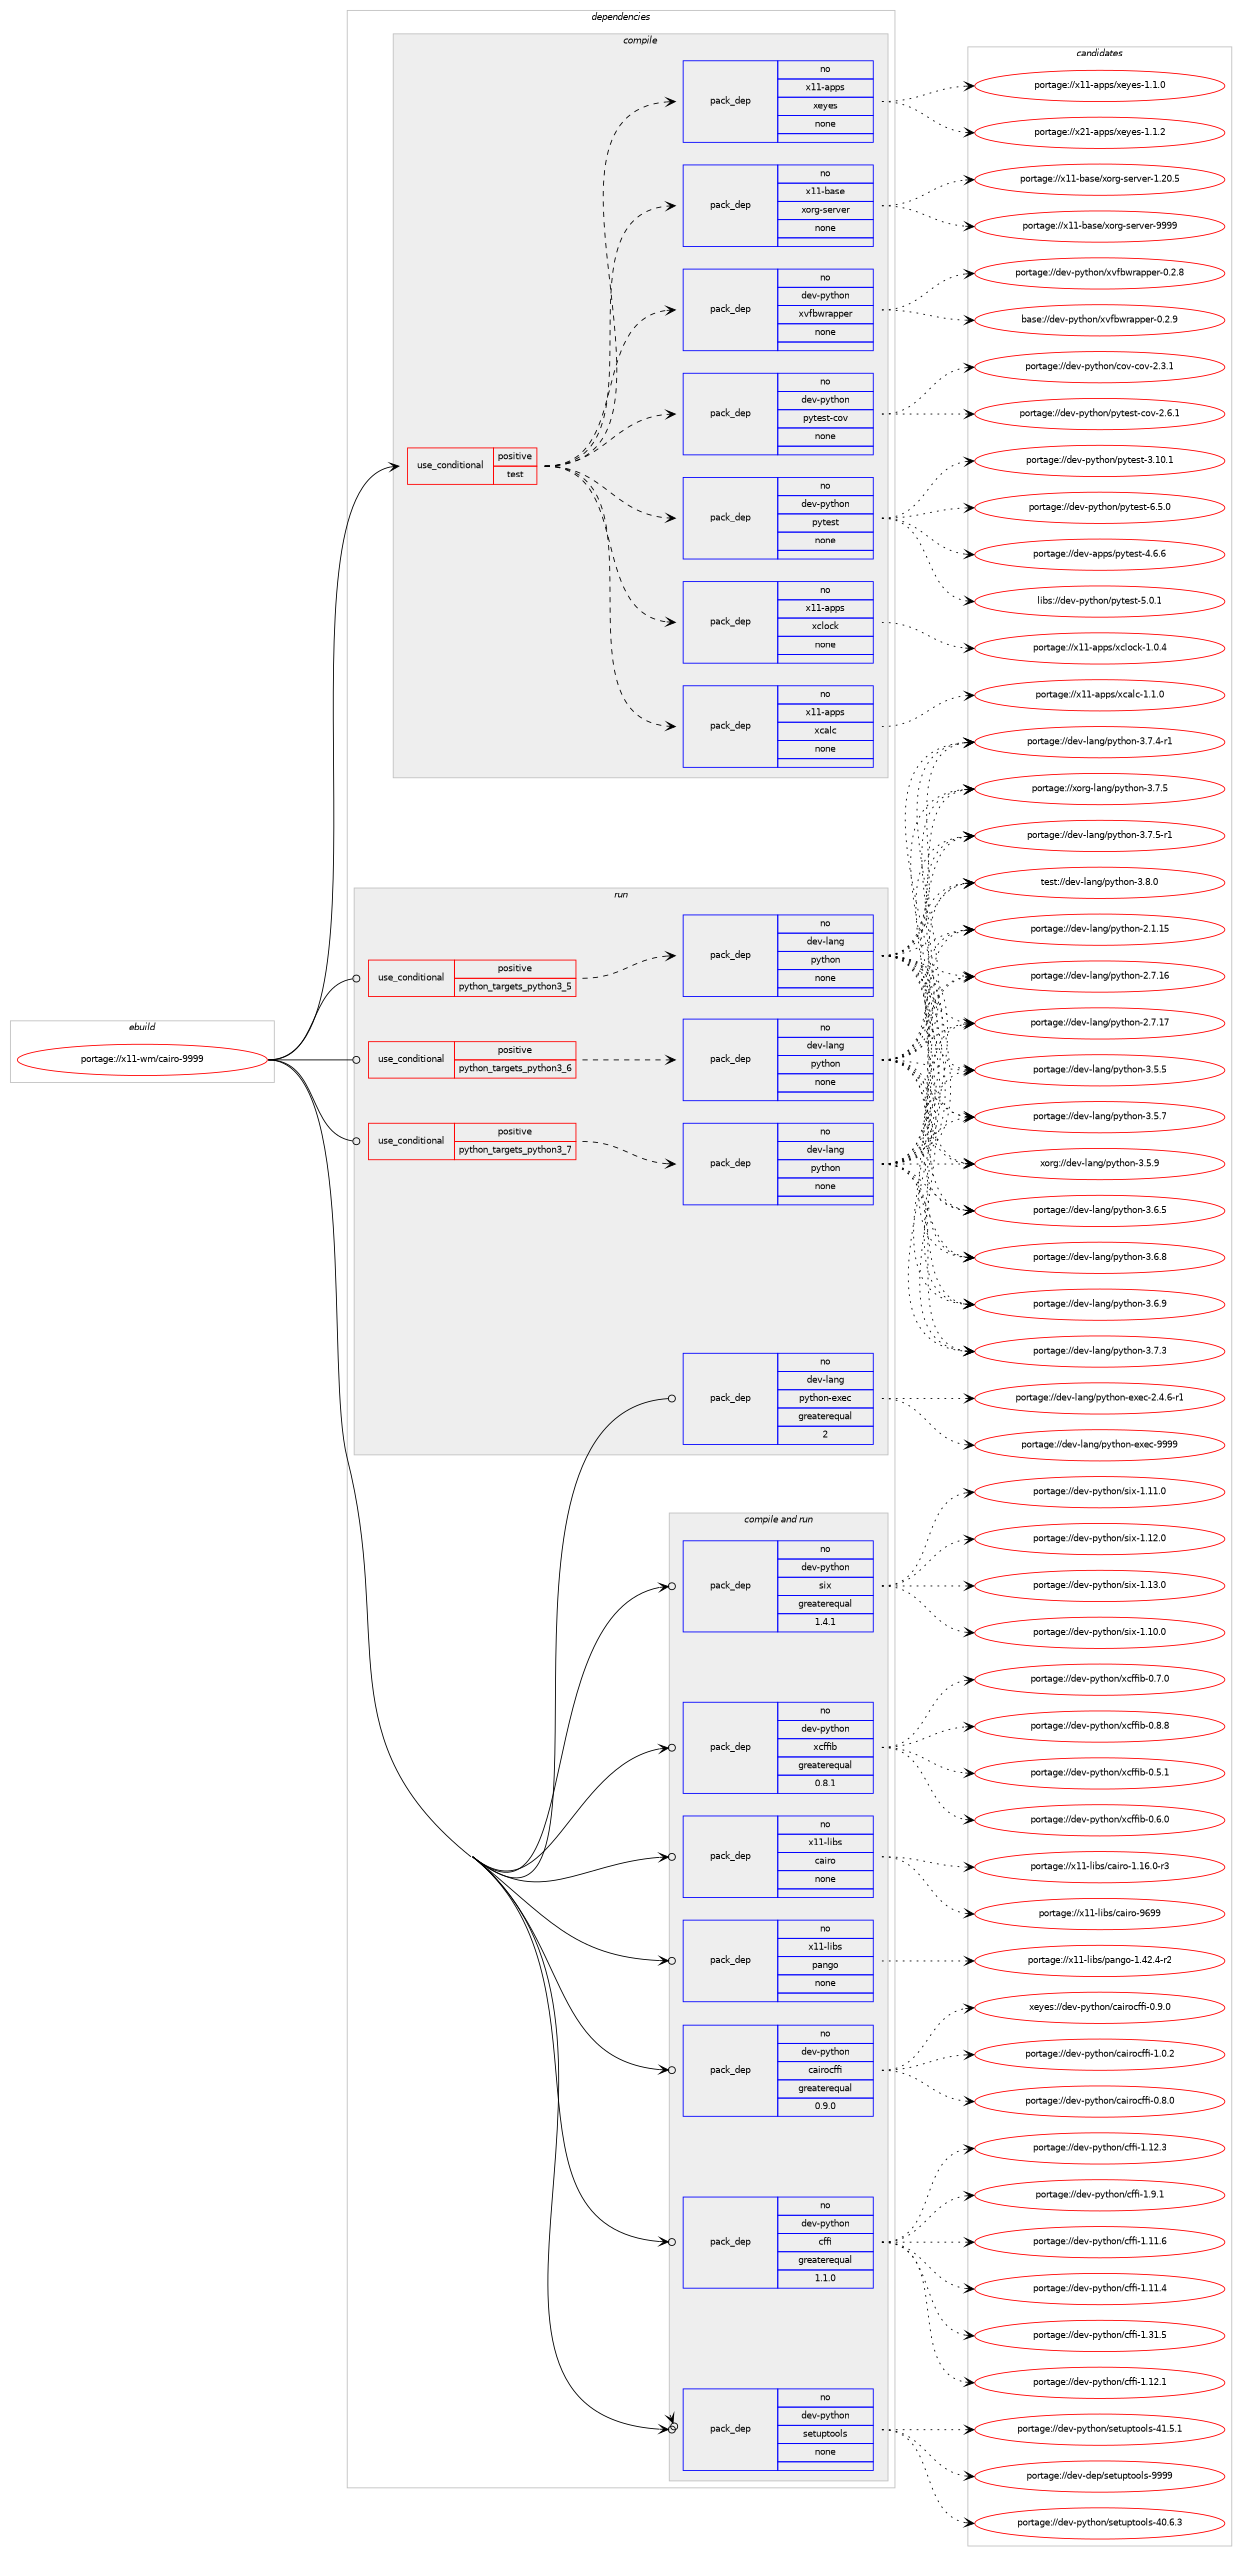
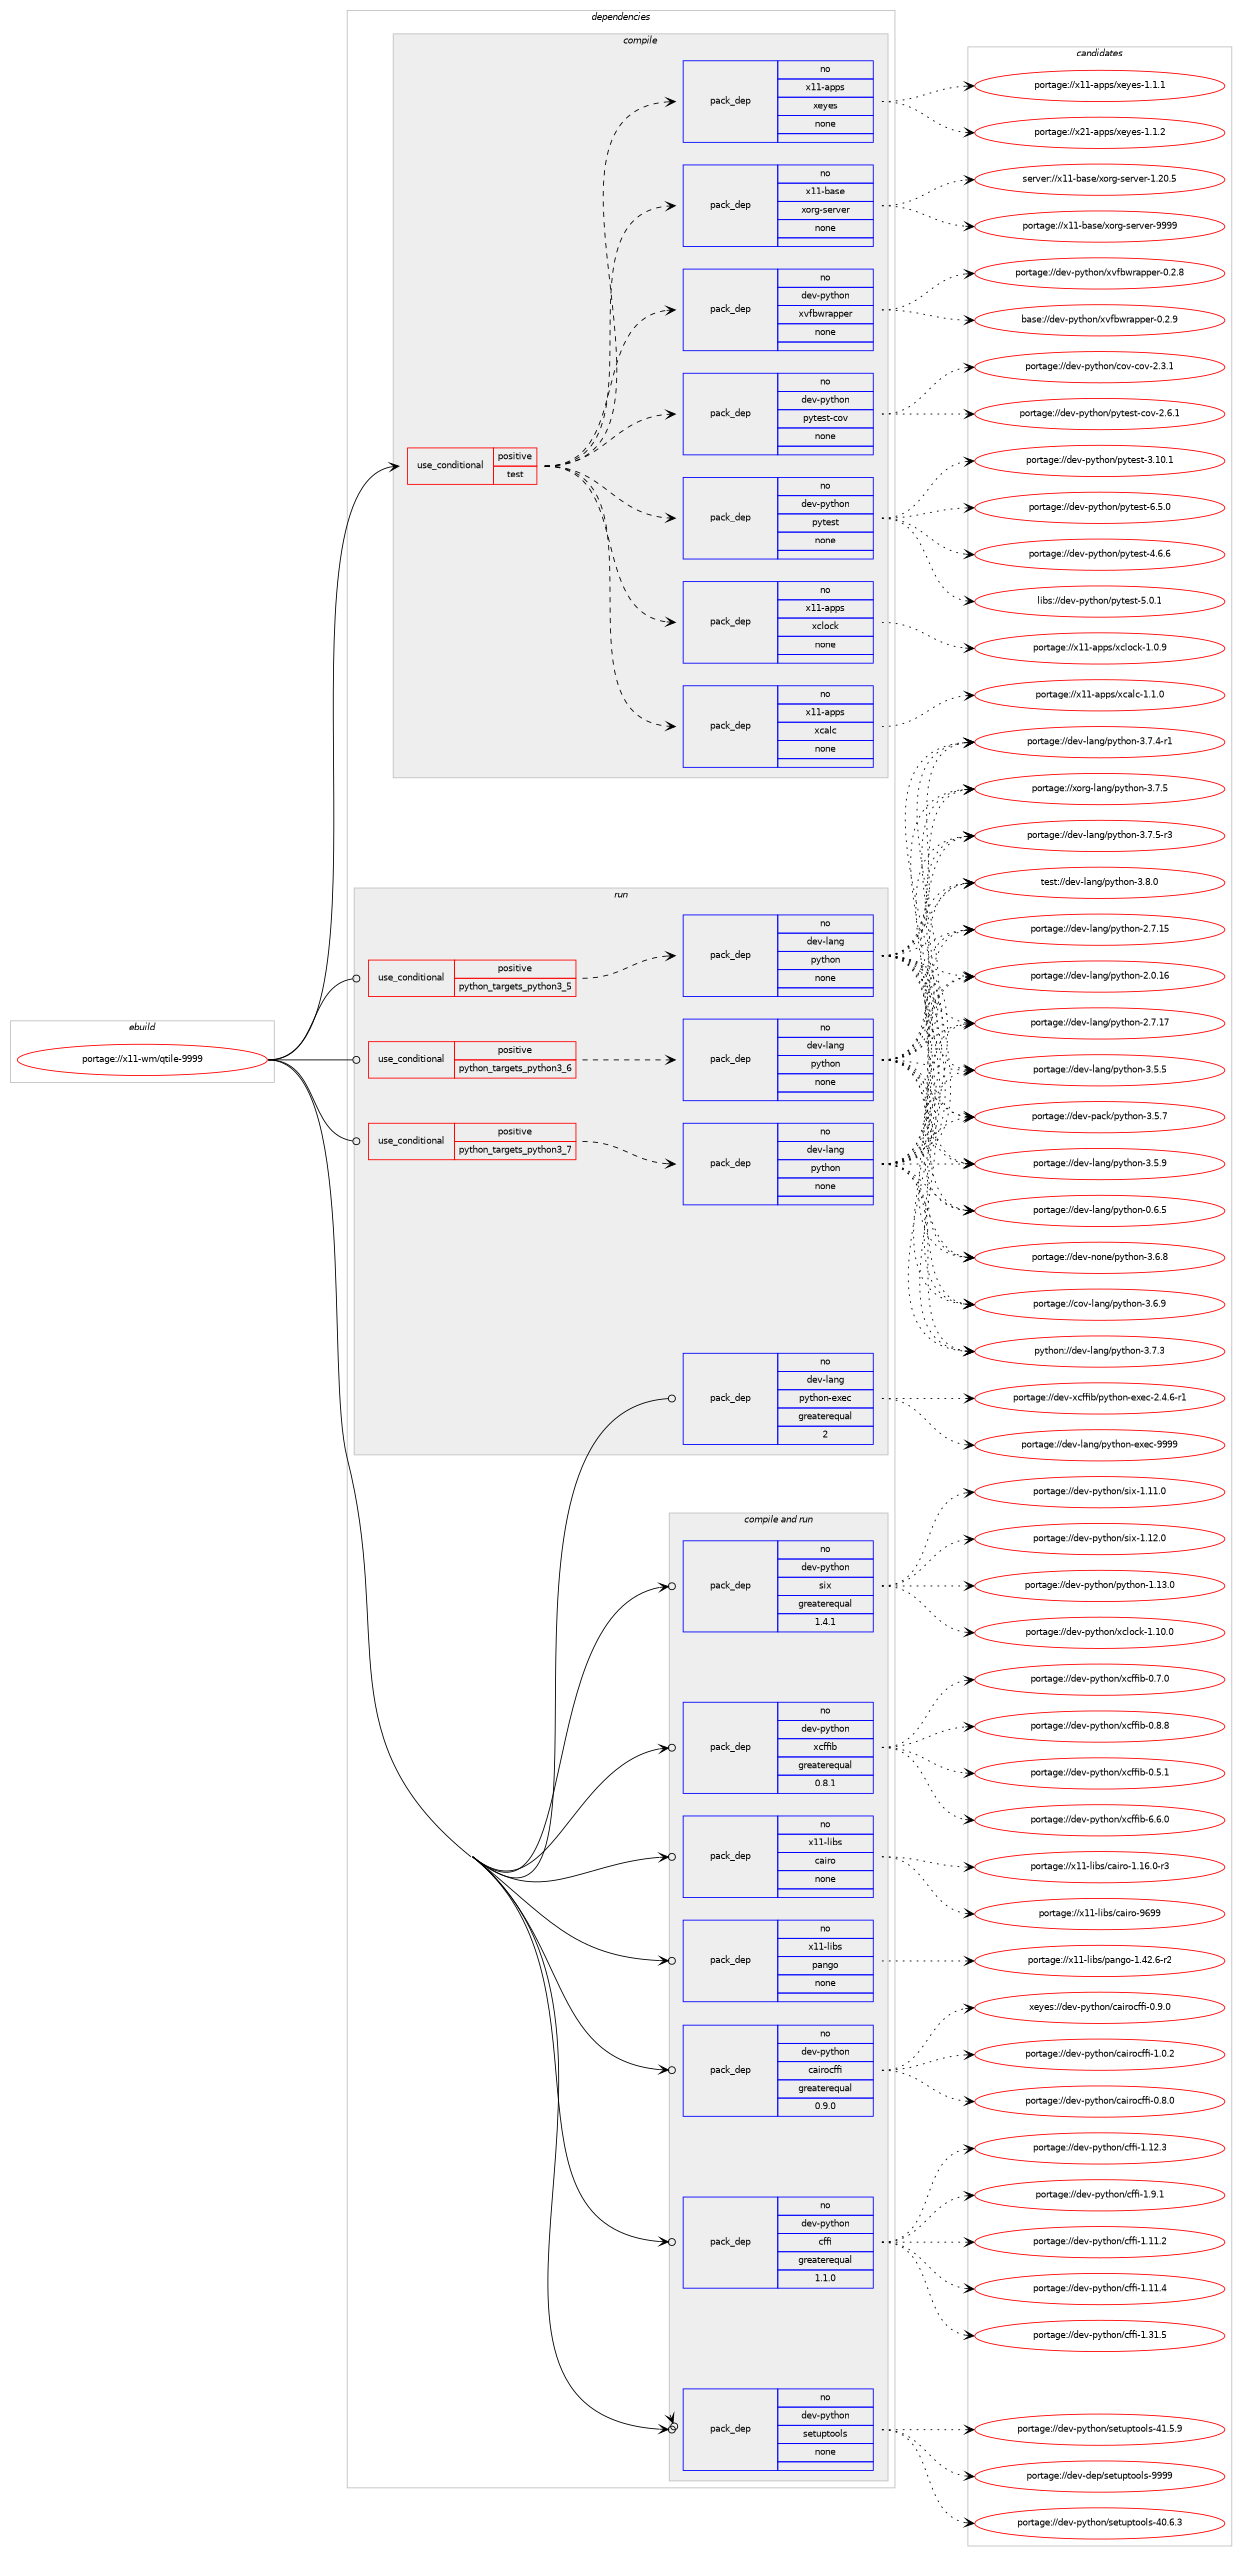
(1100, 86) -> (1100, 86)
(1100, 180) -> (1100, 180)
(1100, 555) -> (1100, 555)
(1100, 648) -> (1100, 648)
(1100, 836) -> (1100, 836)
(1100, 930) -> (1100, 930)
(1100, 977) -> (1100, 977)
(142, 1060) -> (142, 1060)
(1100, 1117) -> (1100, 1117)
(1100, 1164) -> (1100, 1164)
(1100, 1211) -> (1100, 1211)
(1100, 1258) -> (1100, 1258)
(1100, 1305) -> (1100, 1305)
(1100, 1352) -> (1100, 1352)
(1100, 1398) -> (1100, 1398)
(1100, 1586) -> (1100, 1586)
(1100, 1633) -> (1100, 1633)
(1100, 1820) -> (1100, 1820)
(1100, 1961) -> (1100, 1961)
(1100, 2242) -> (1100, 2242)
(1100, 2383) -> none
(1100, 2430) -> (1100, 2430)
